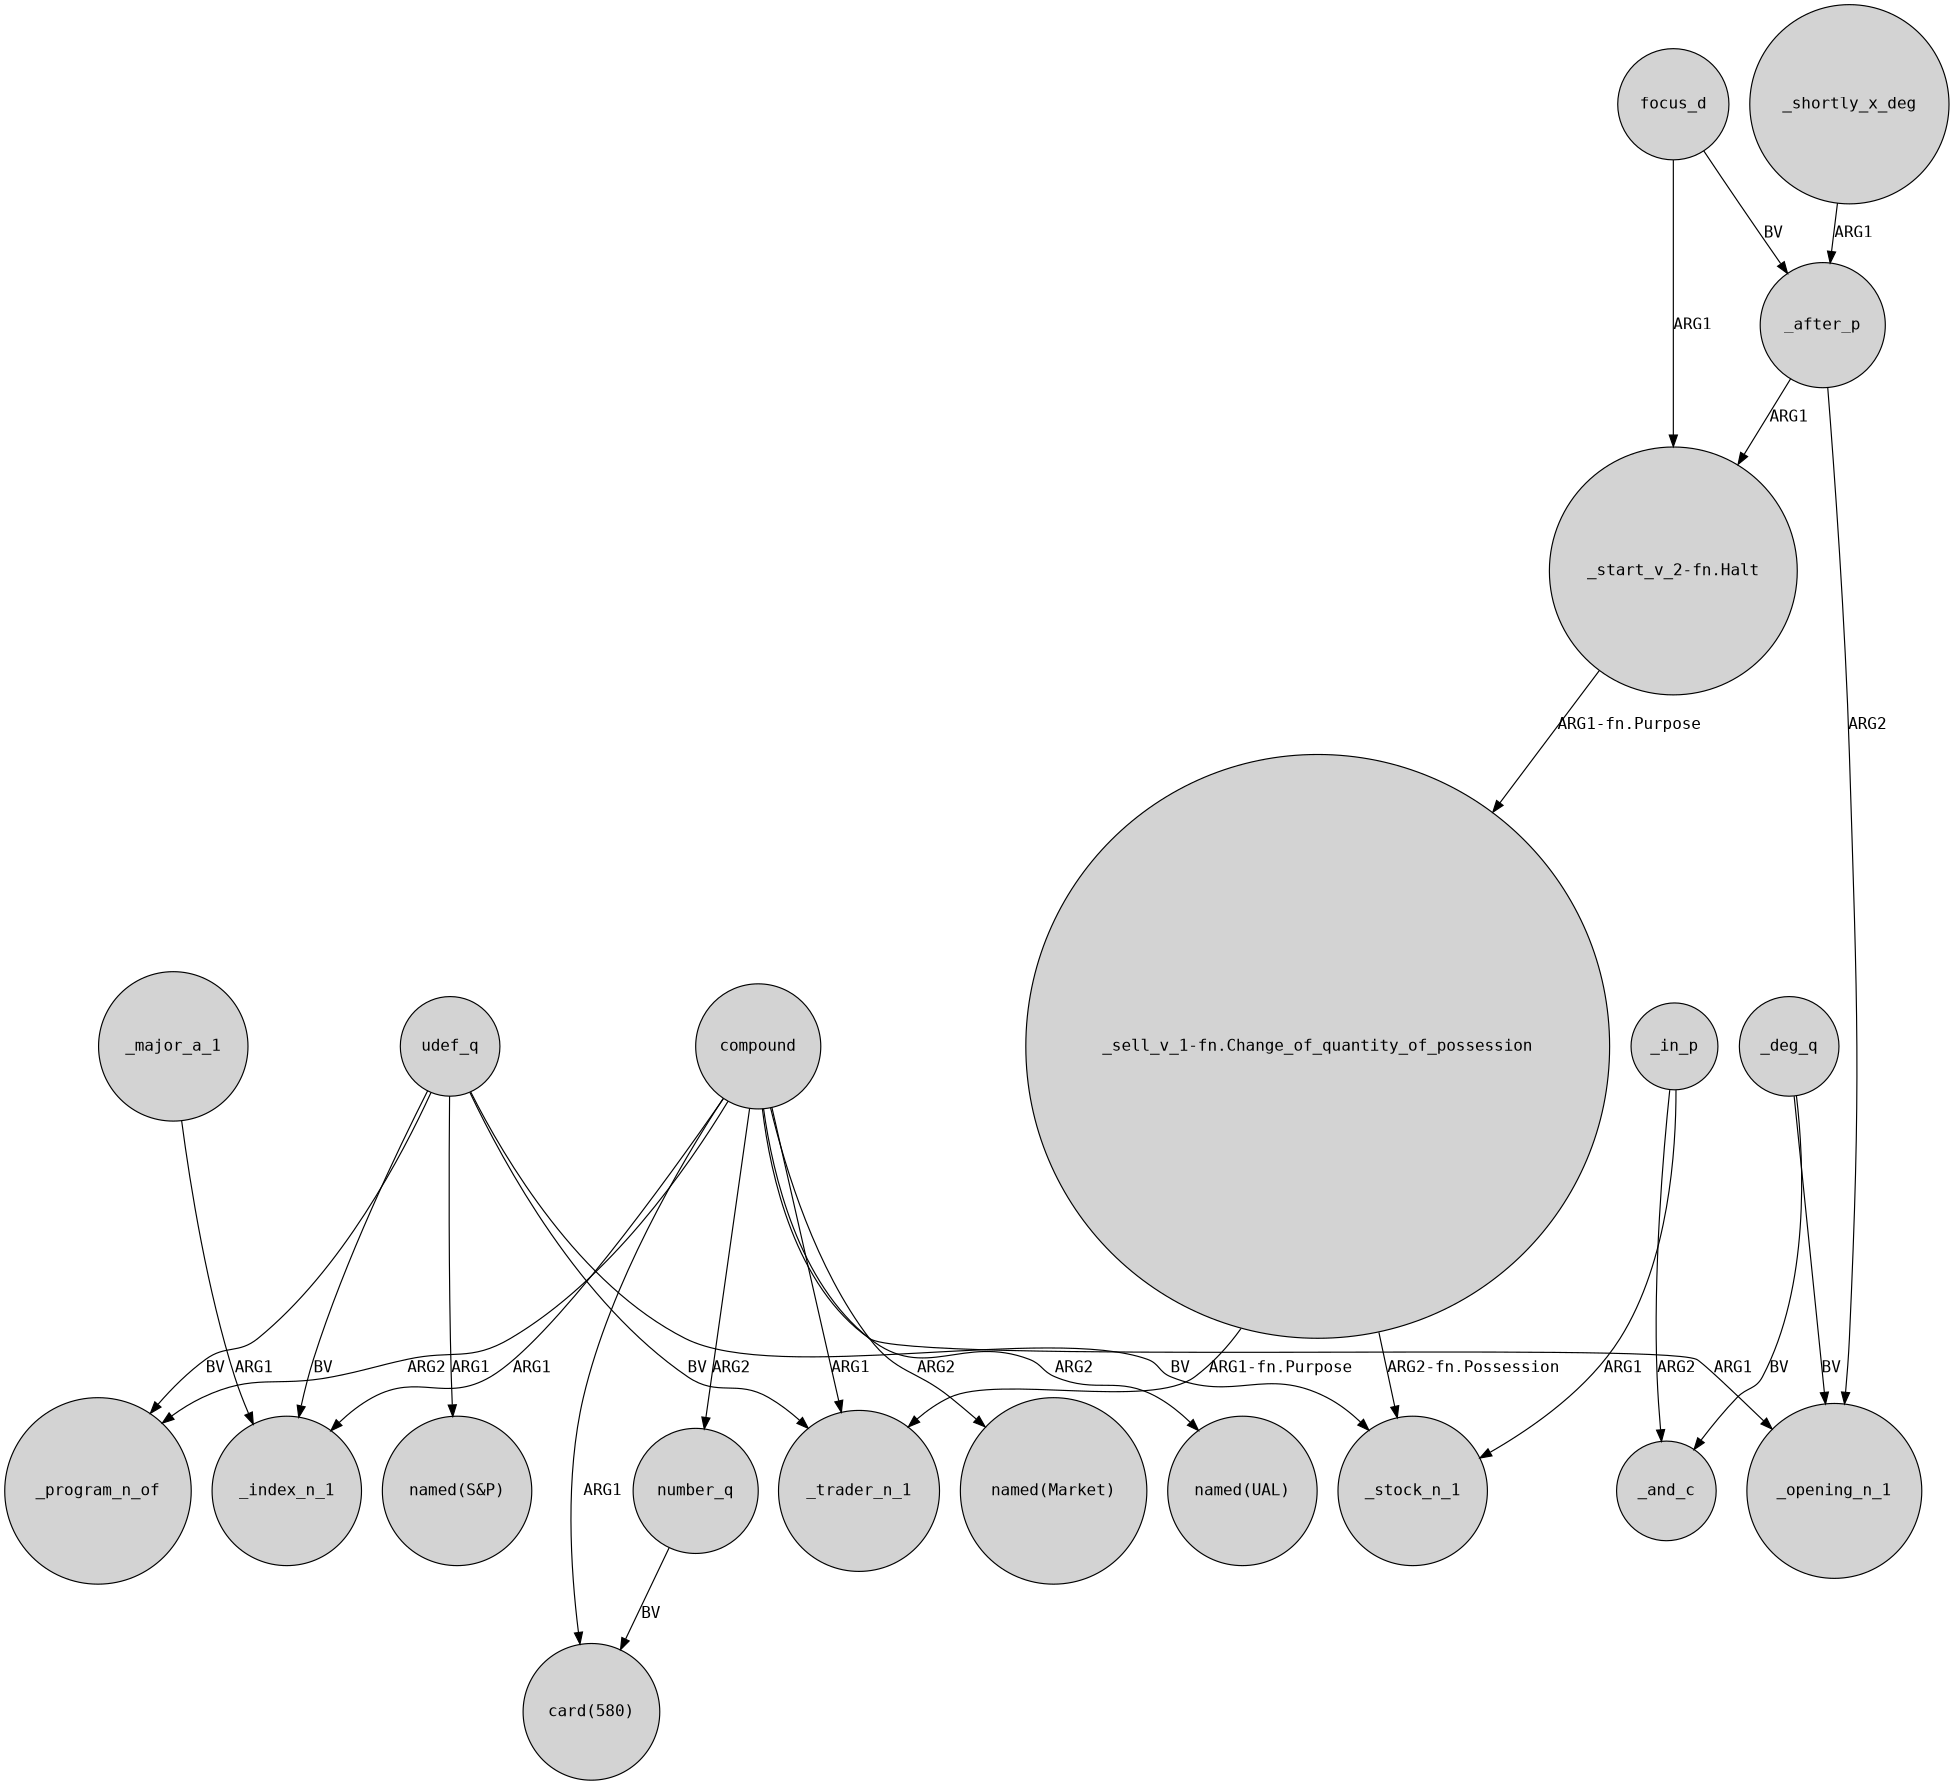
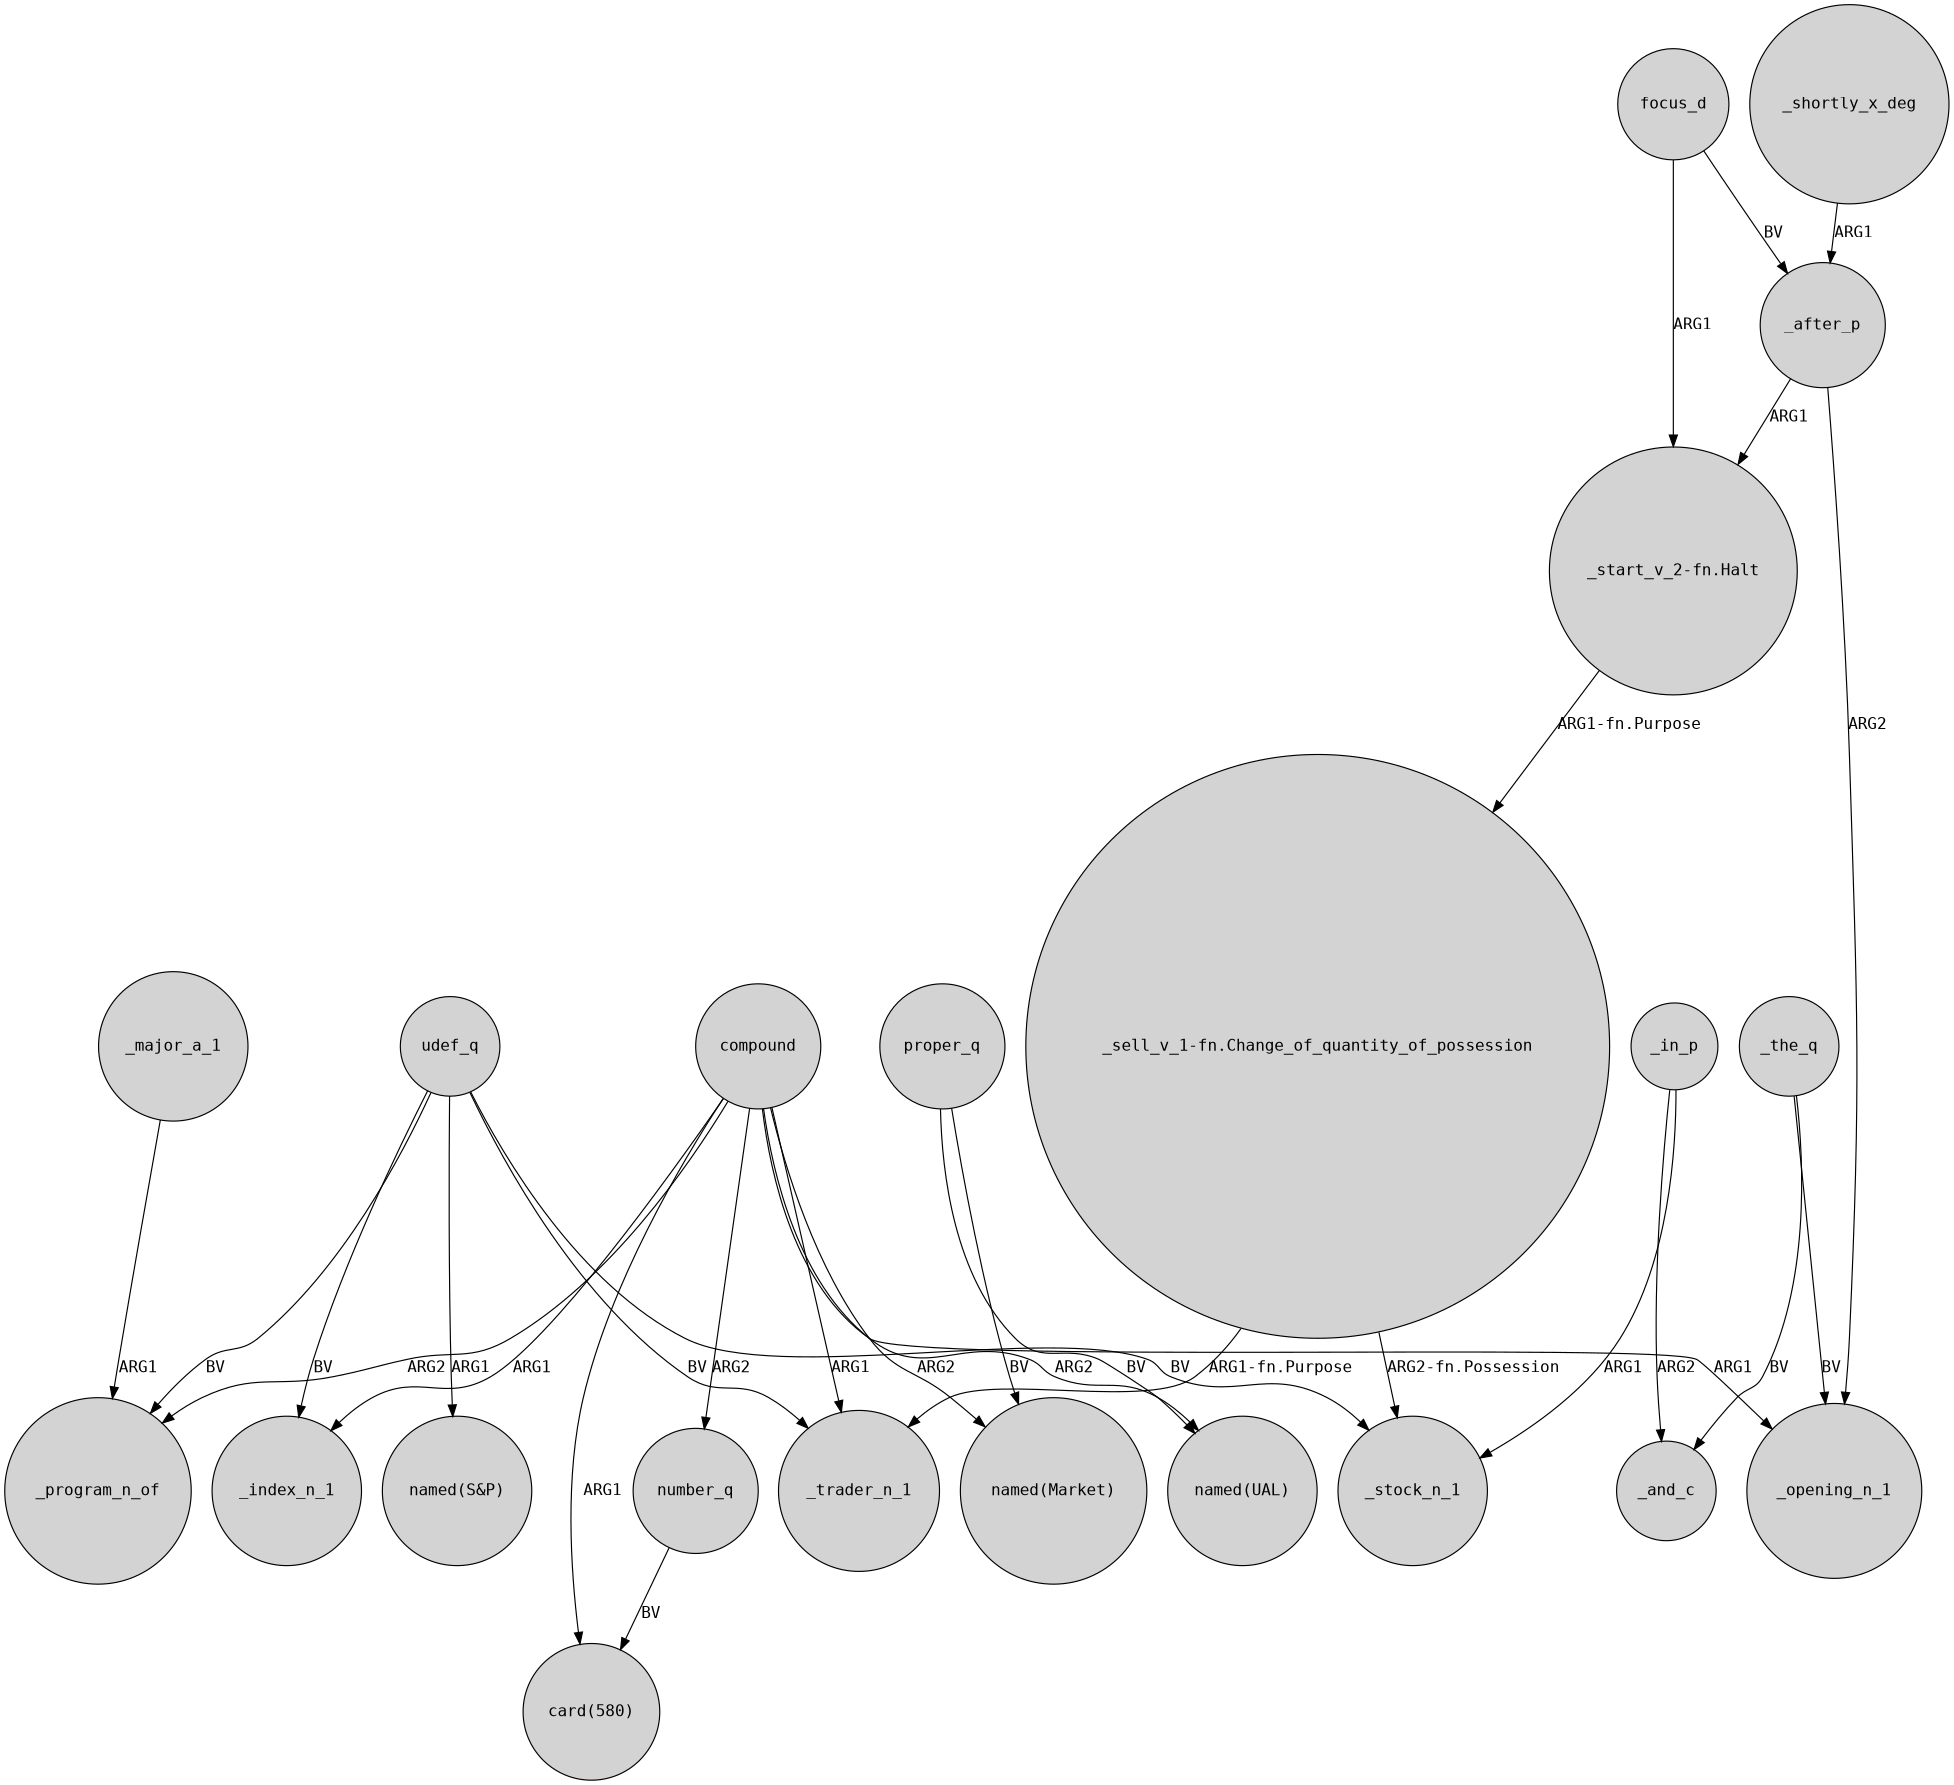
none -> (942, 1046)
(1789, 1046) -> (1789, 1046)
(207, 1269) -> (137, 1253)
